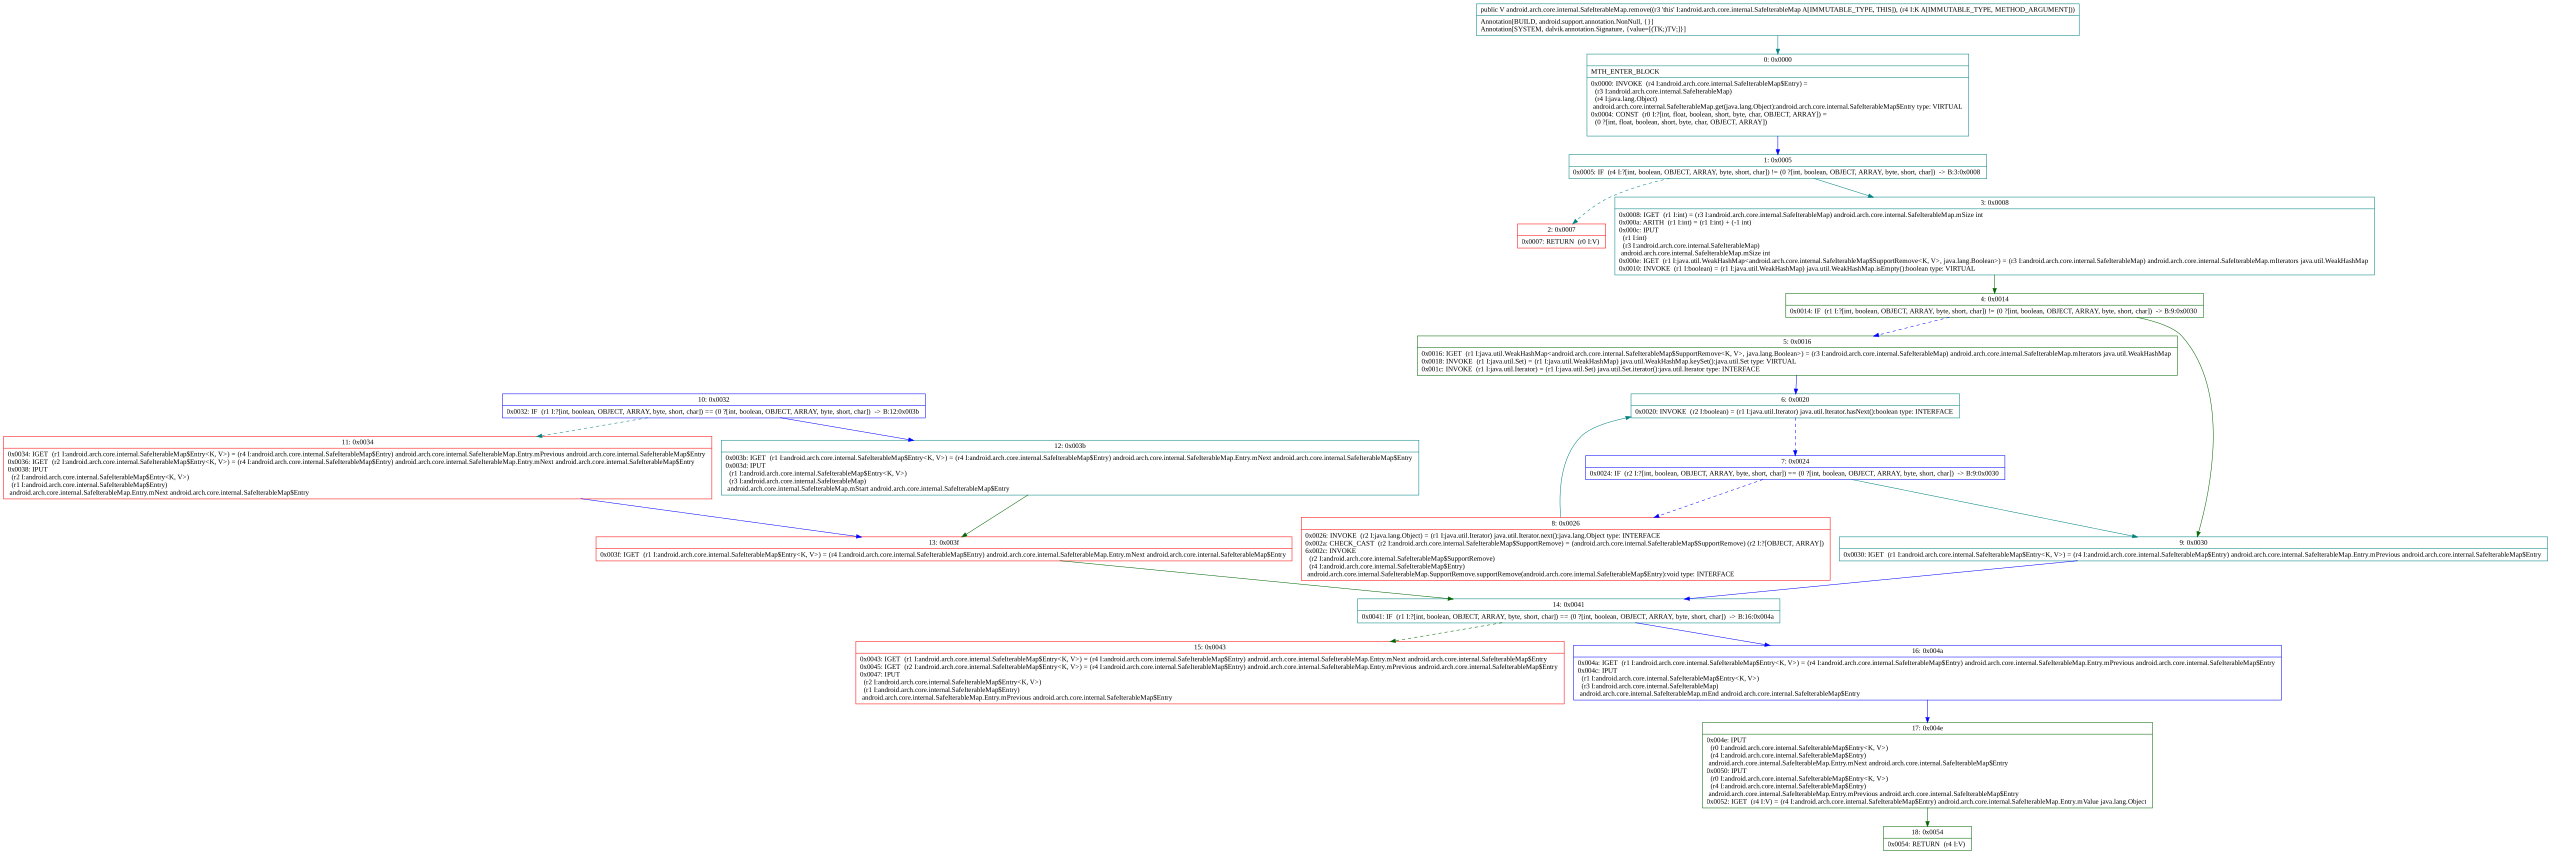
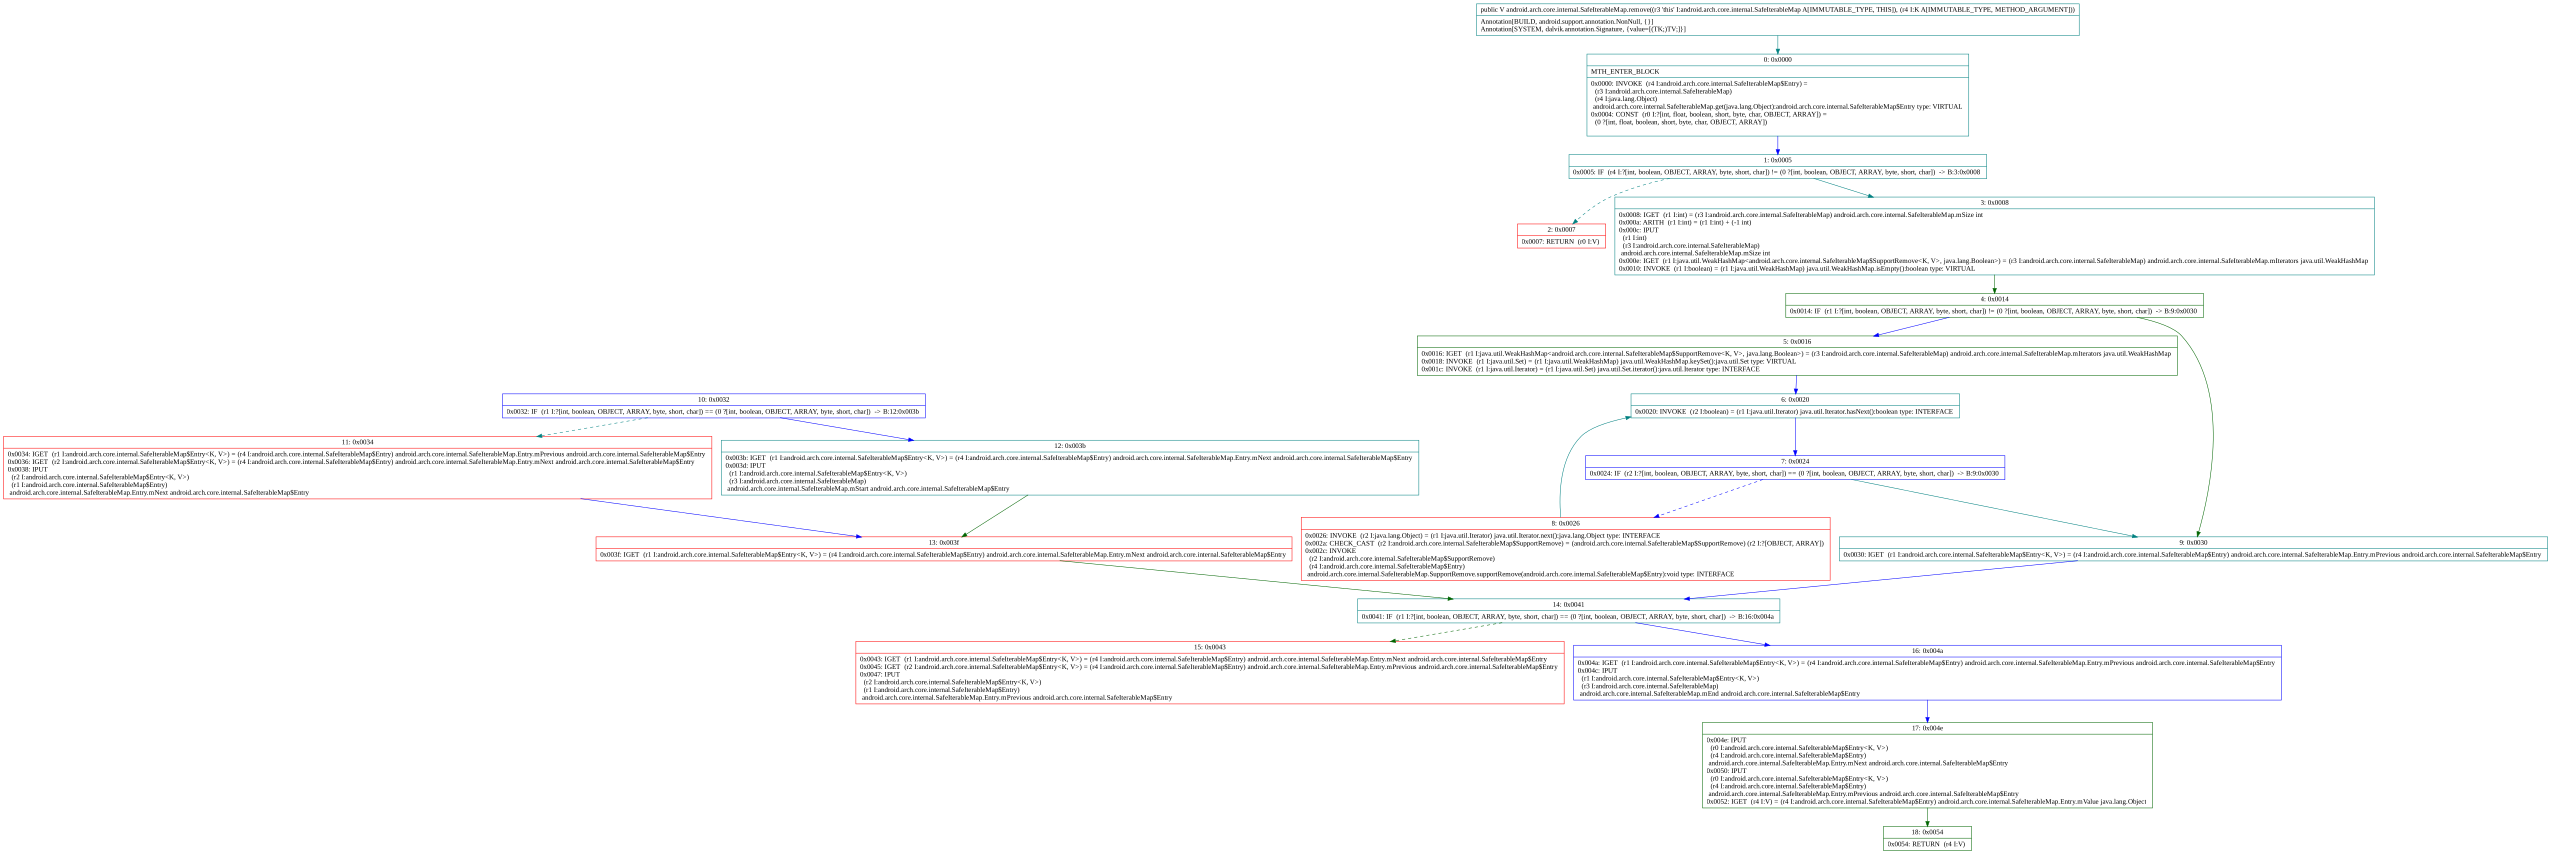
(1914, 326) -> (1914, 326)
(1795, 434) -> (1795, 434)
(1333, 551) -> (1333, 551)
